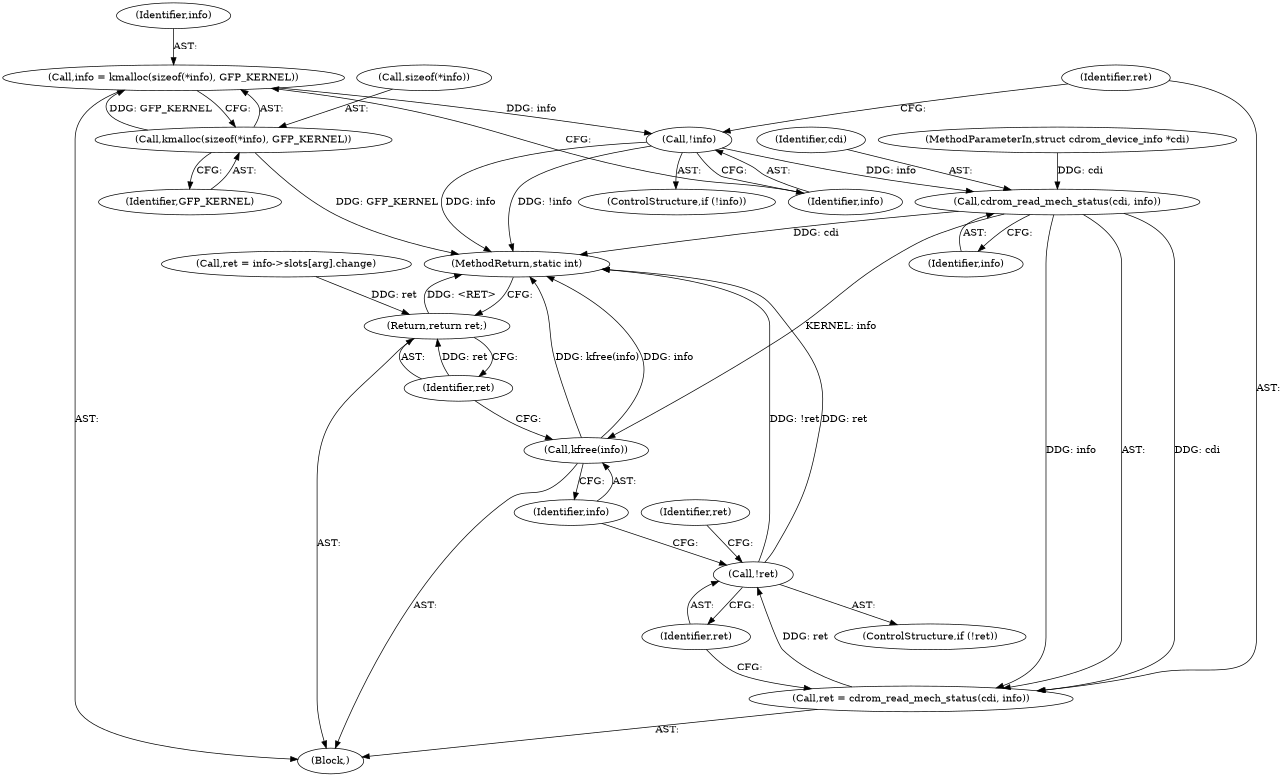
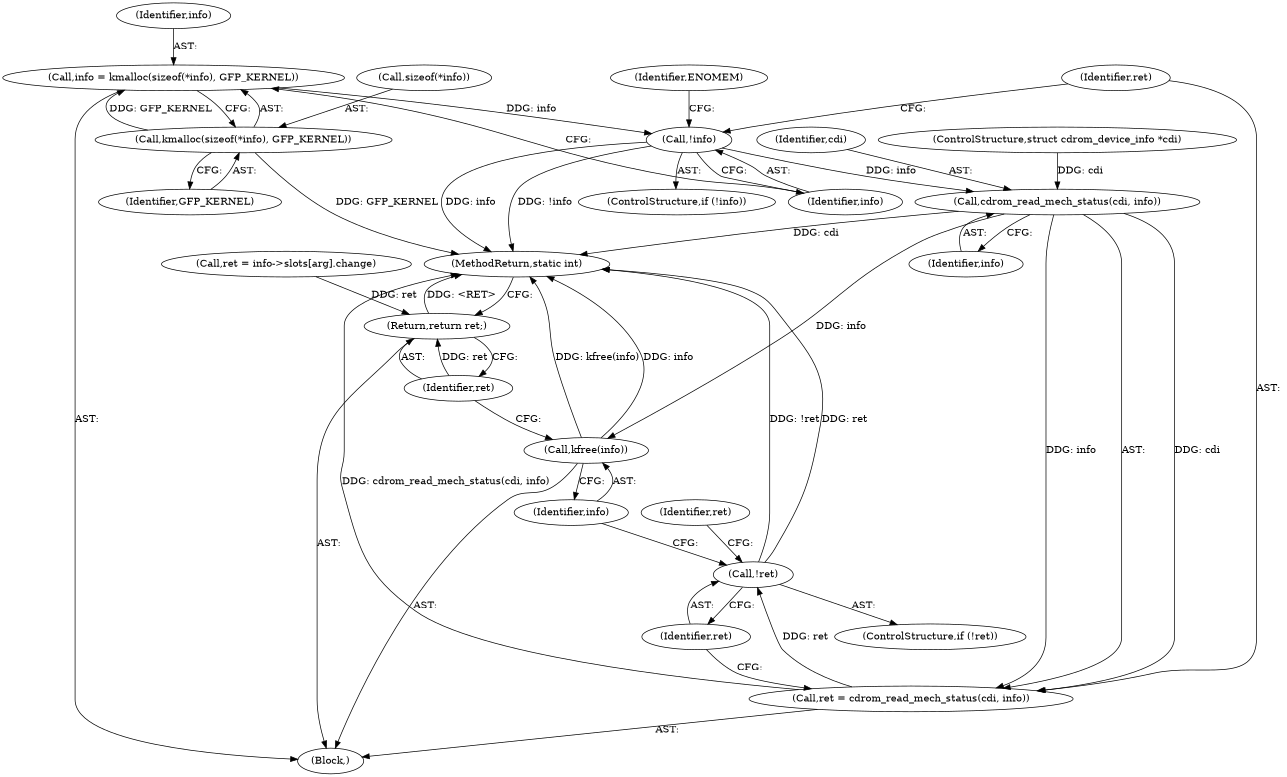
none -> (689, 78)
(1057, 140) -> (1057, 140)
(841, 326) -> (841, 326)
none -> (400, 599)
